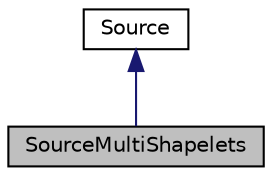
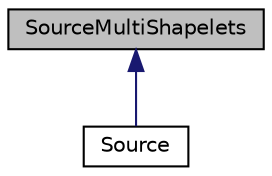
(136, 99) -> (136, 99)
